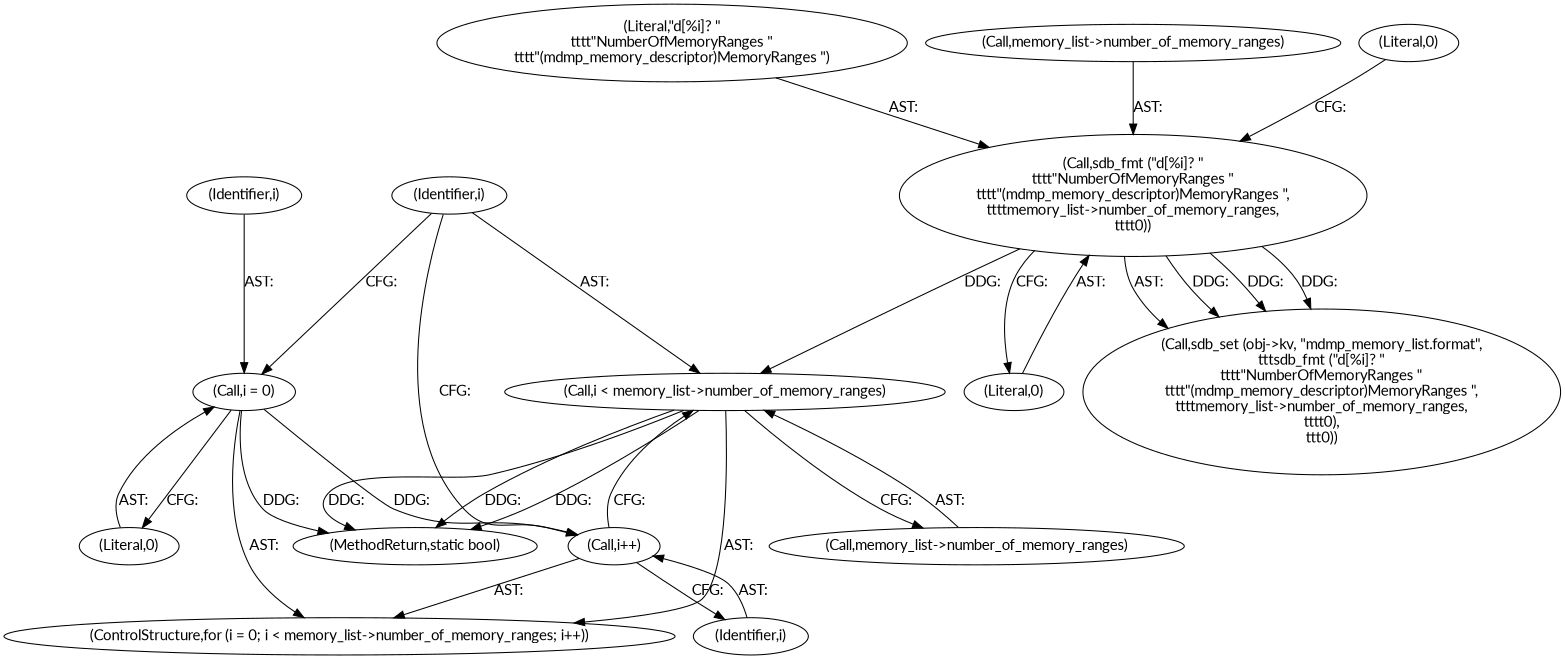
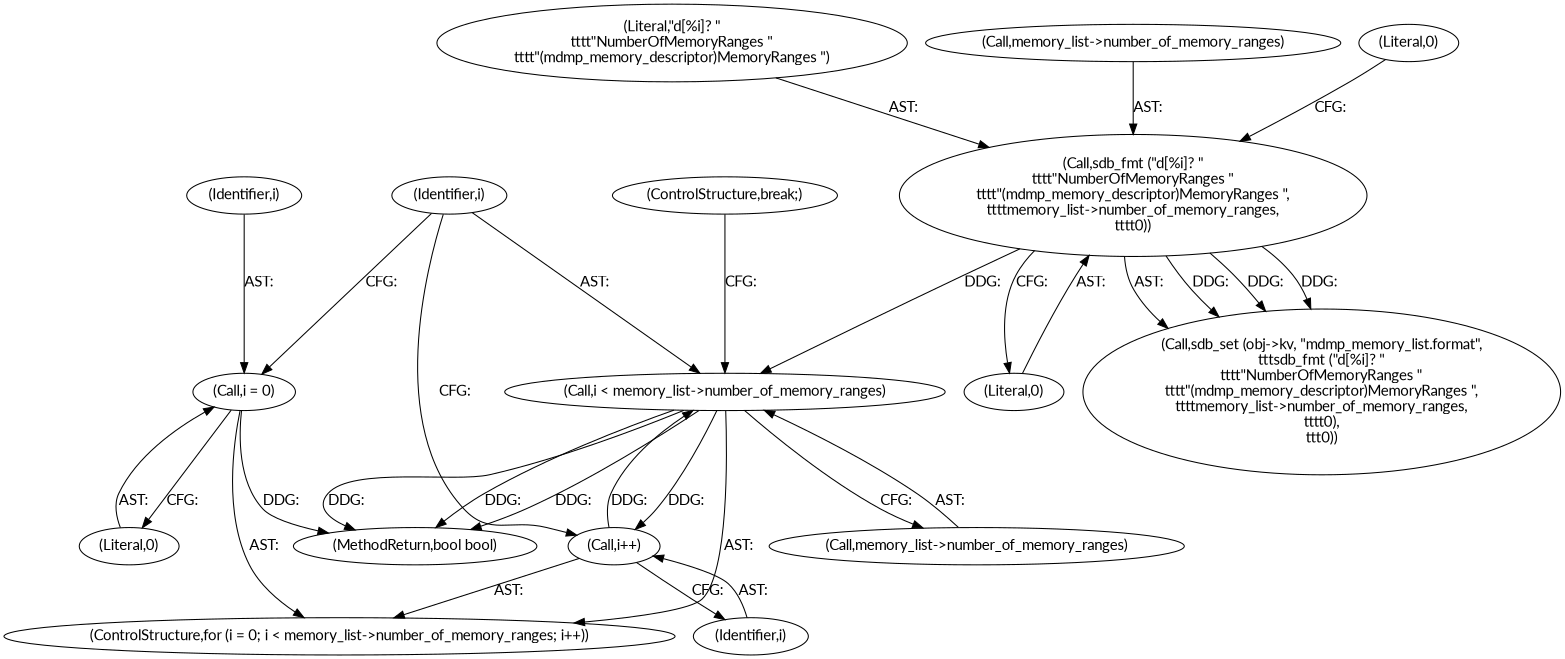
none -> (725, 195)
(632, 501) -> (632, 501)
(399, 511) -> (685, 470)
(415, 546) -> (415, 546)
